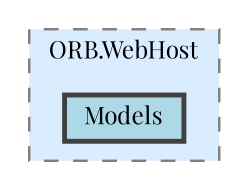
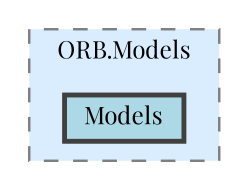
(124, 52) -> (124, 52)
